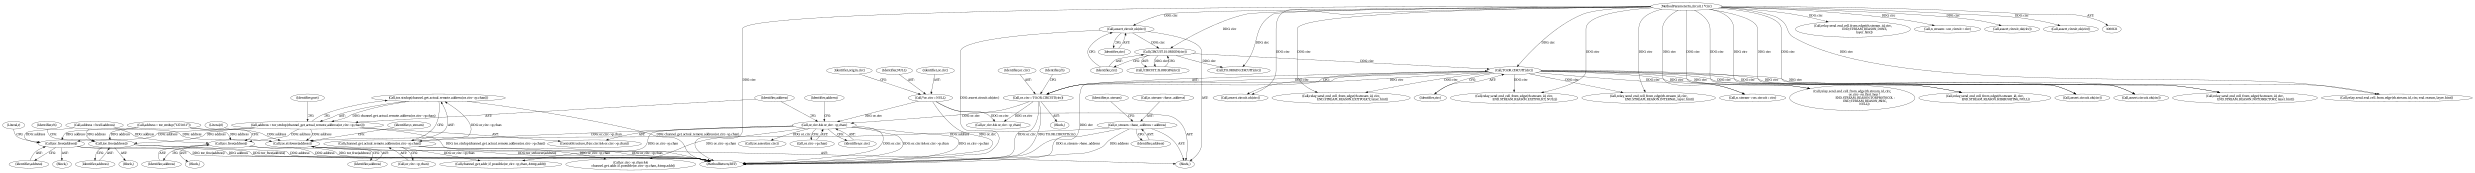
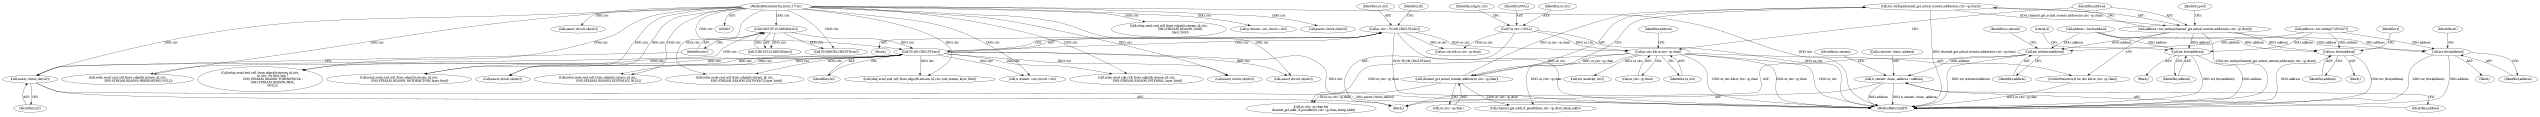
(1172, 61) -> (759, 43)
(14, 125) -> (2390, 29)
(691, 137) -> (1949, 60)
(564, 149) -> (1993, 98)
